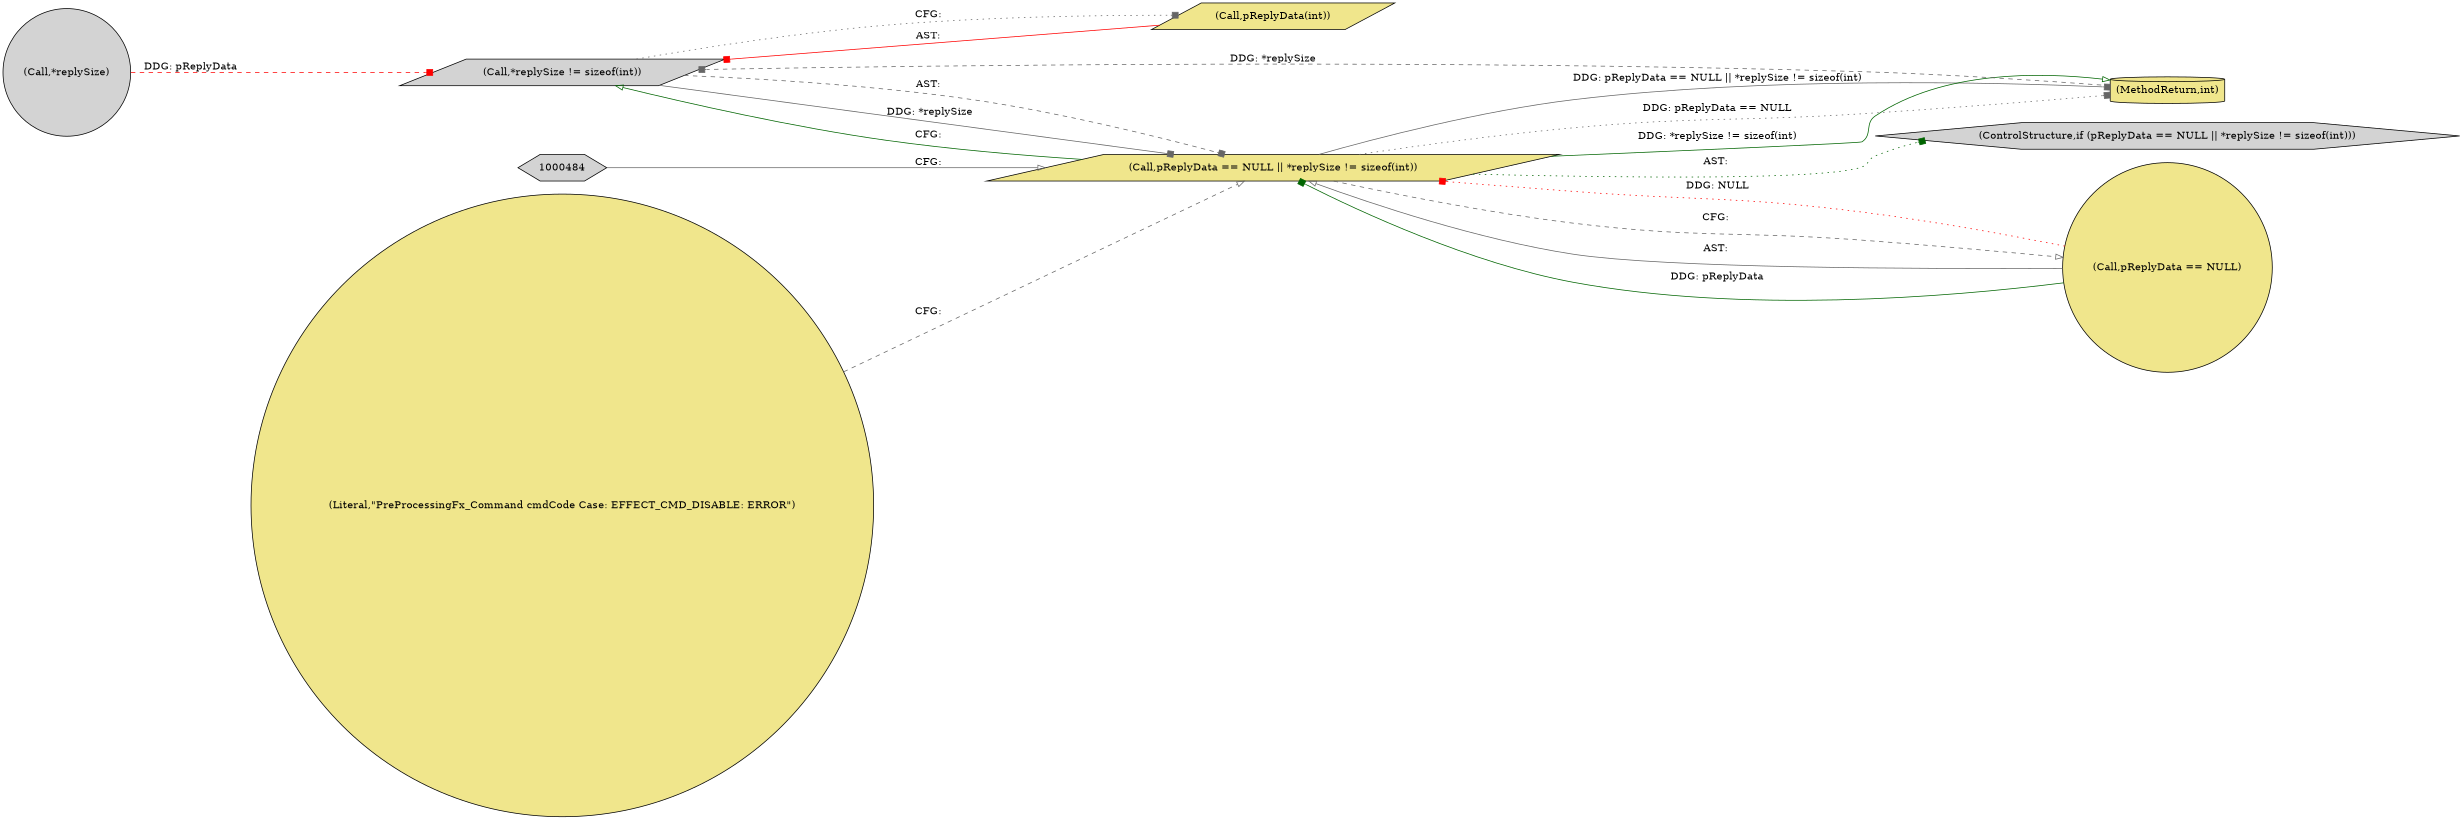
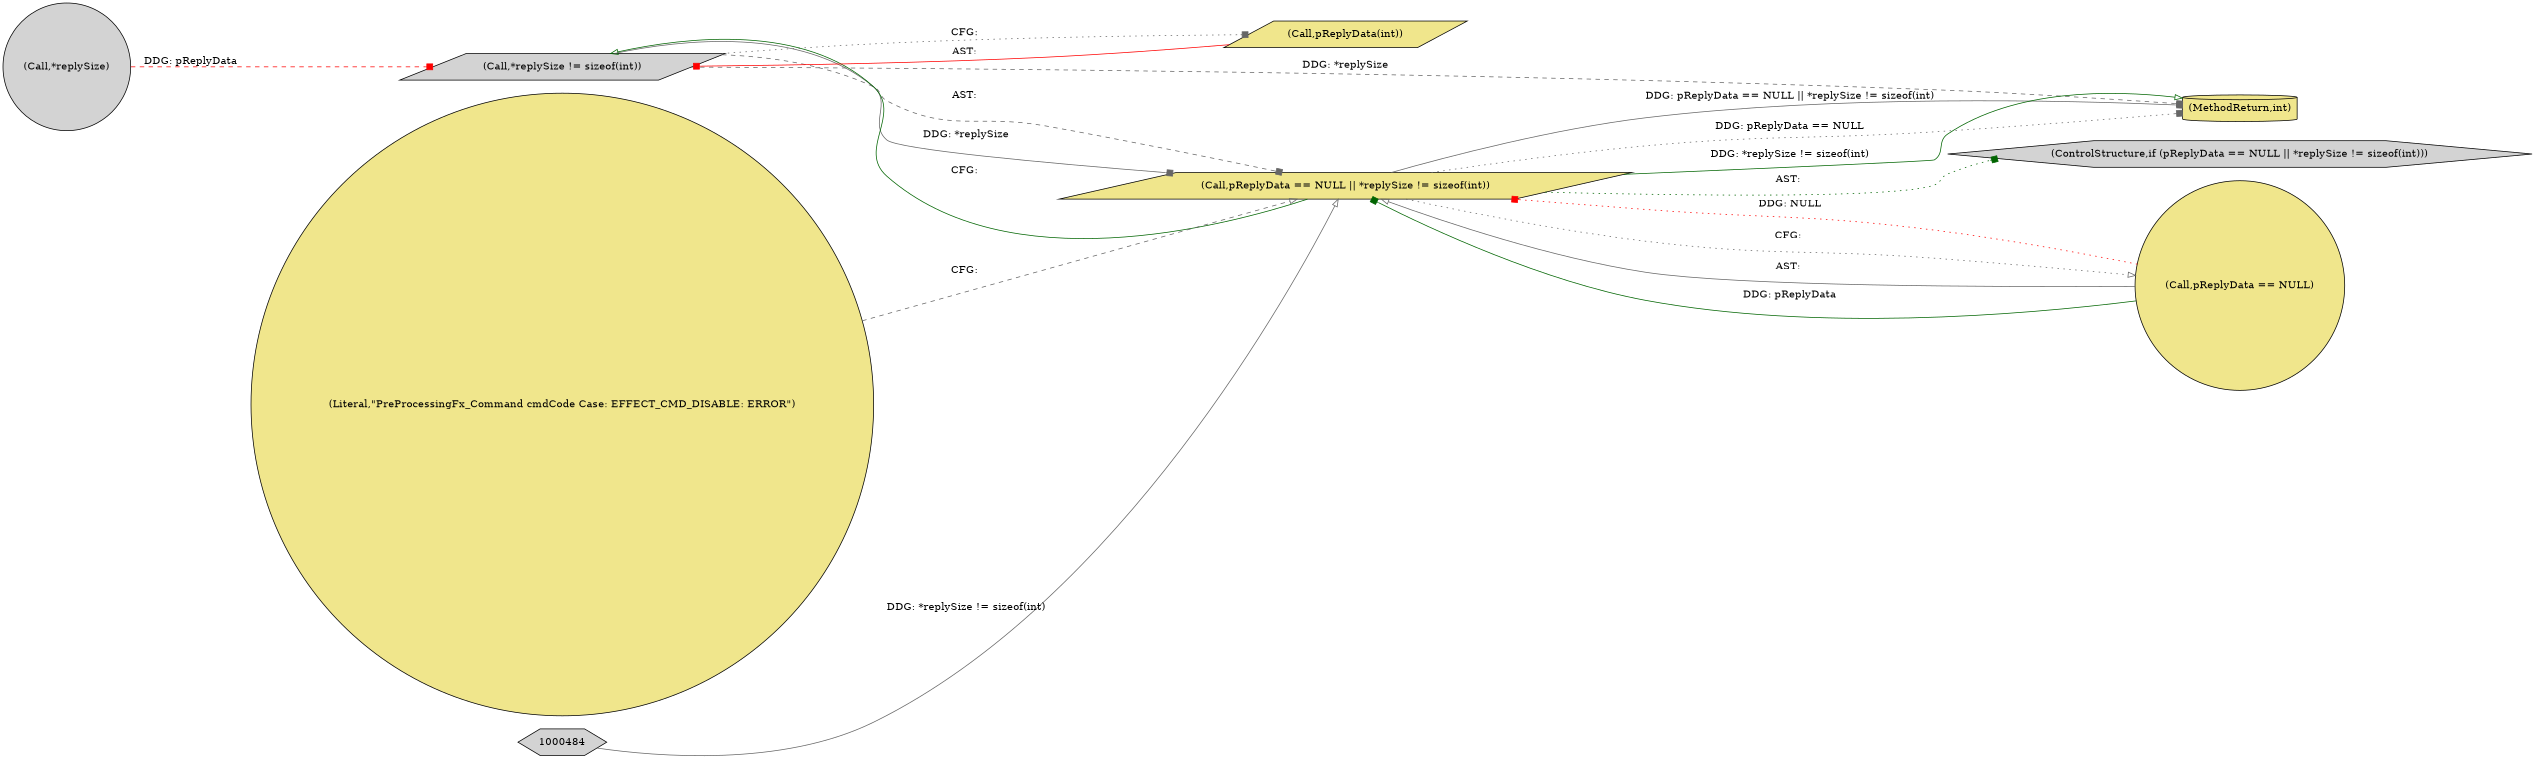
(1409, 64) -> (1433, 76)
(930, 162) -> (966, 607)
(1693, 233) -> (1765, 251)
